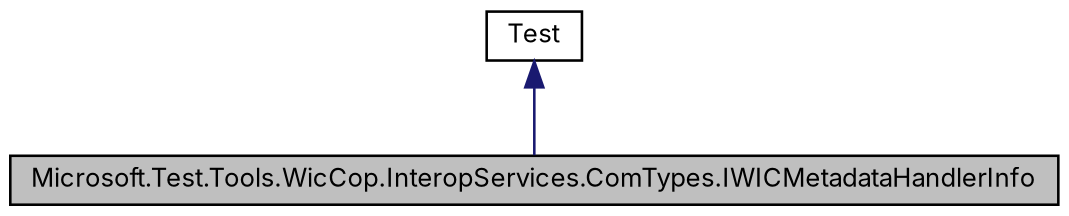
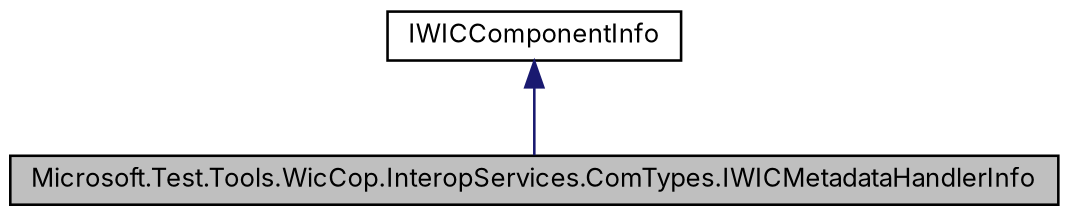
(534, 36) -> (534, 36)
